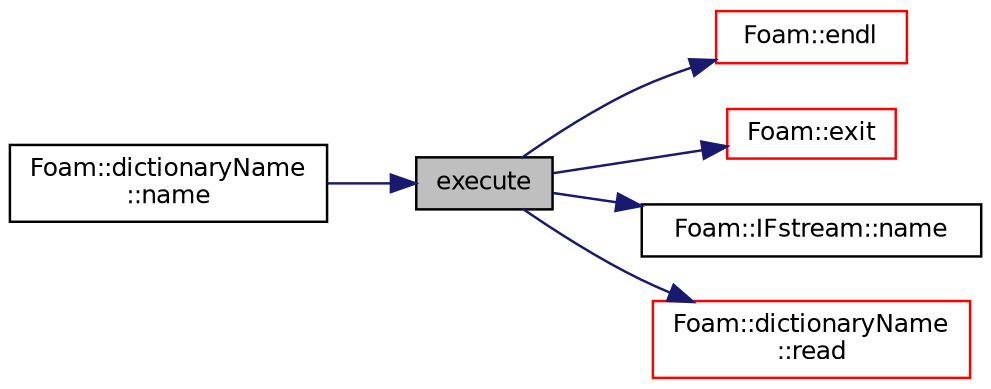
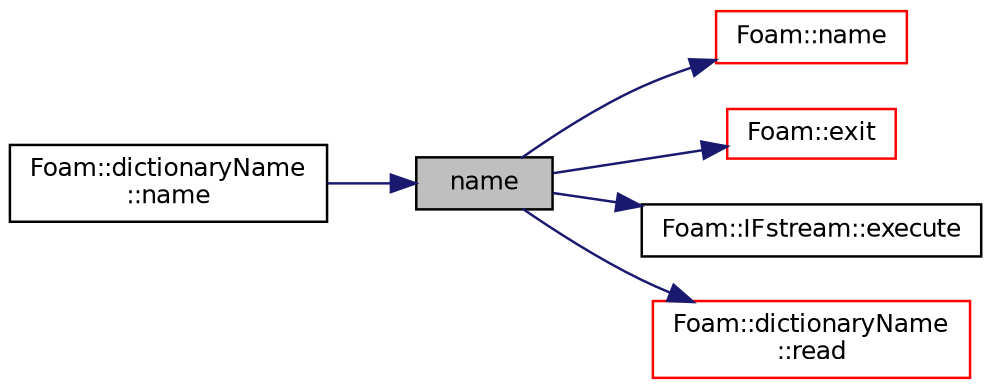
(811, 37) -> (811, 37)
(484, 183) -> (484, 183)
(811, 230) -> (811, 230)
